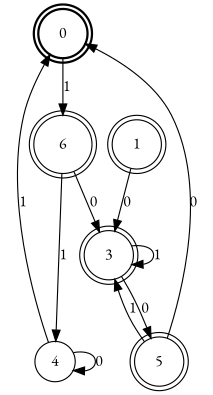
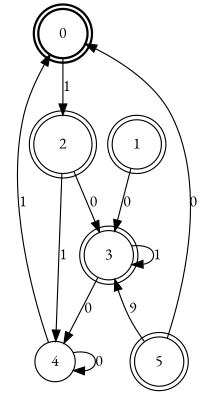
(63, 144) -> (63, 144)
(135, 302) -> (84, 305)
(133, 308) -> (133, 308)
